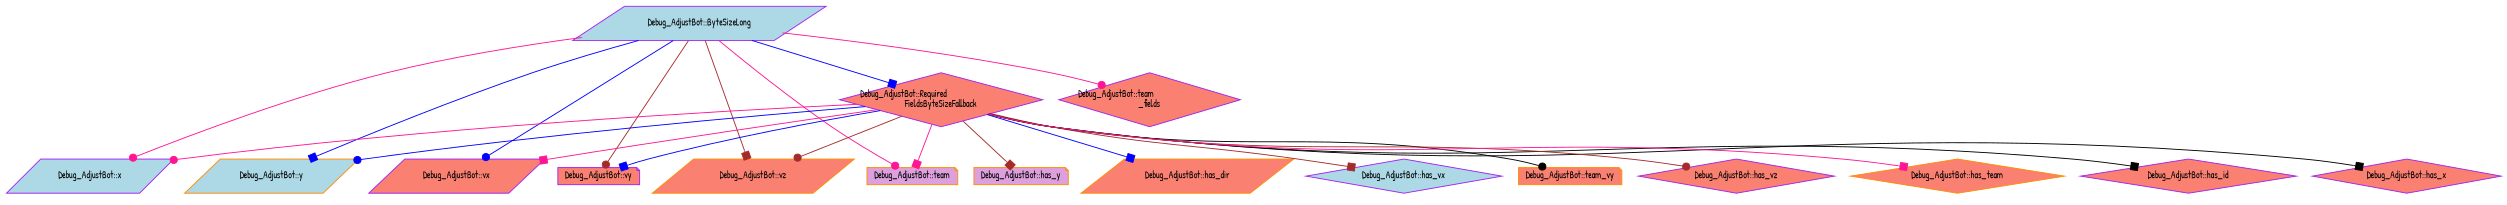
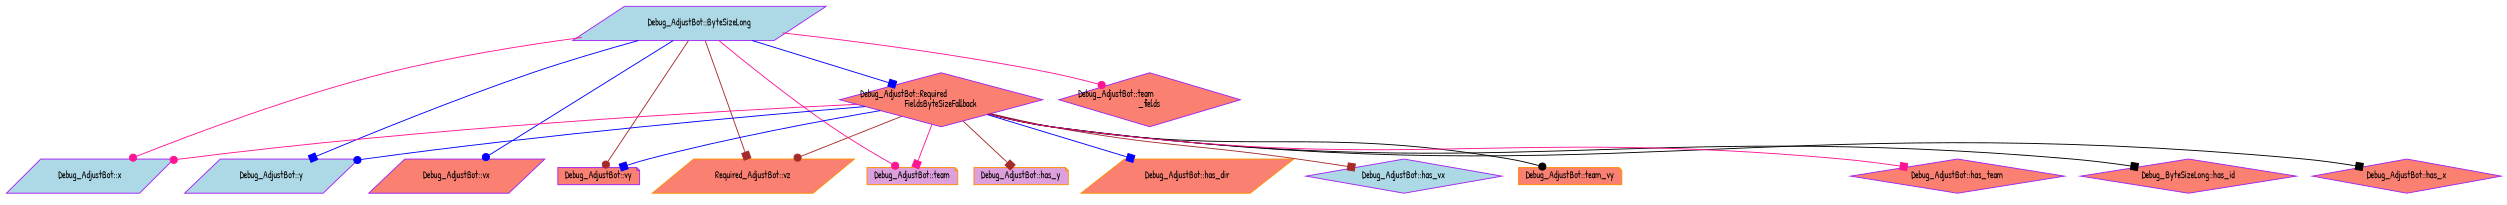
(713, 134) -> none
(272, 176) -> (272, 176)
(753, 176) -> (753, 176)
(1736, 176) -> none
(1957, 176) -> (1957, 176)
(2188, 176) -> (2188, 176)
